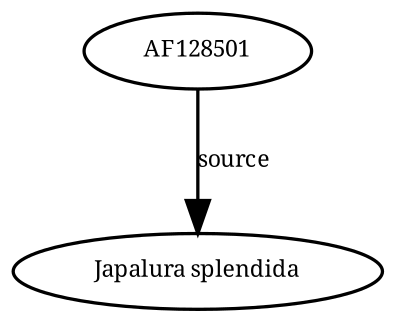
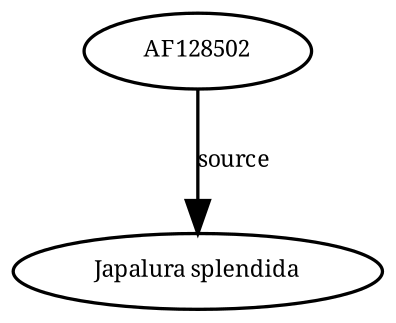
(198, 51) -> (198, 51)
